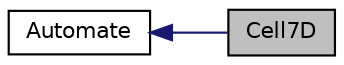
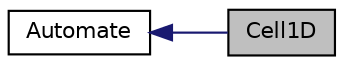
(282, 33) -> (282, 33)
